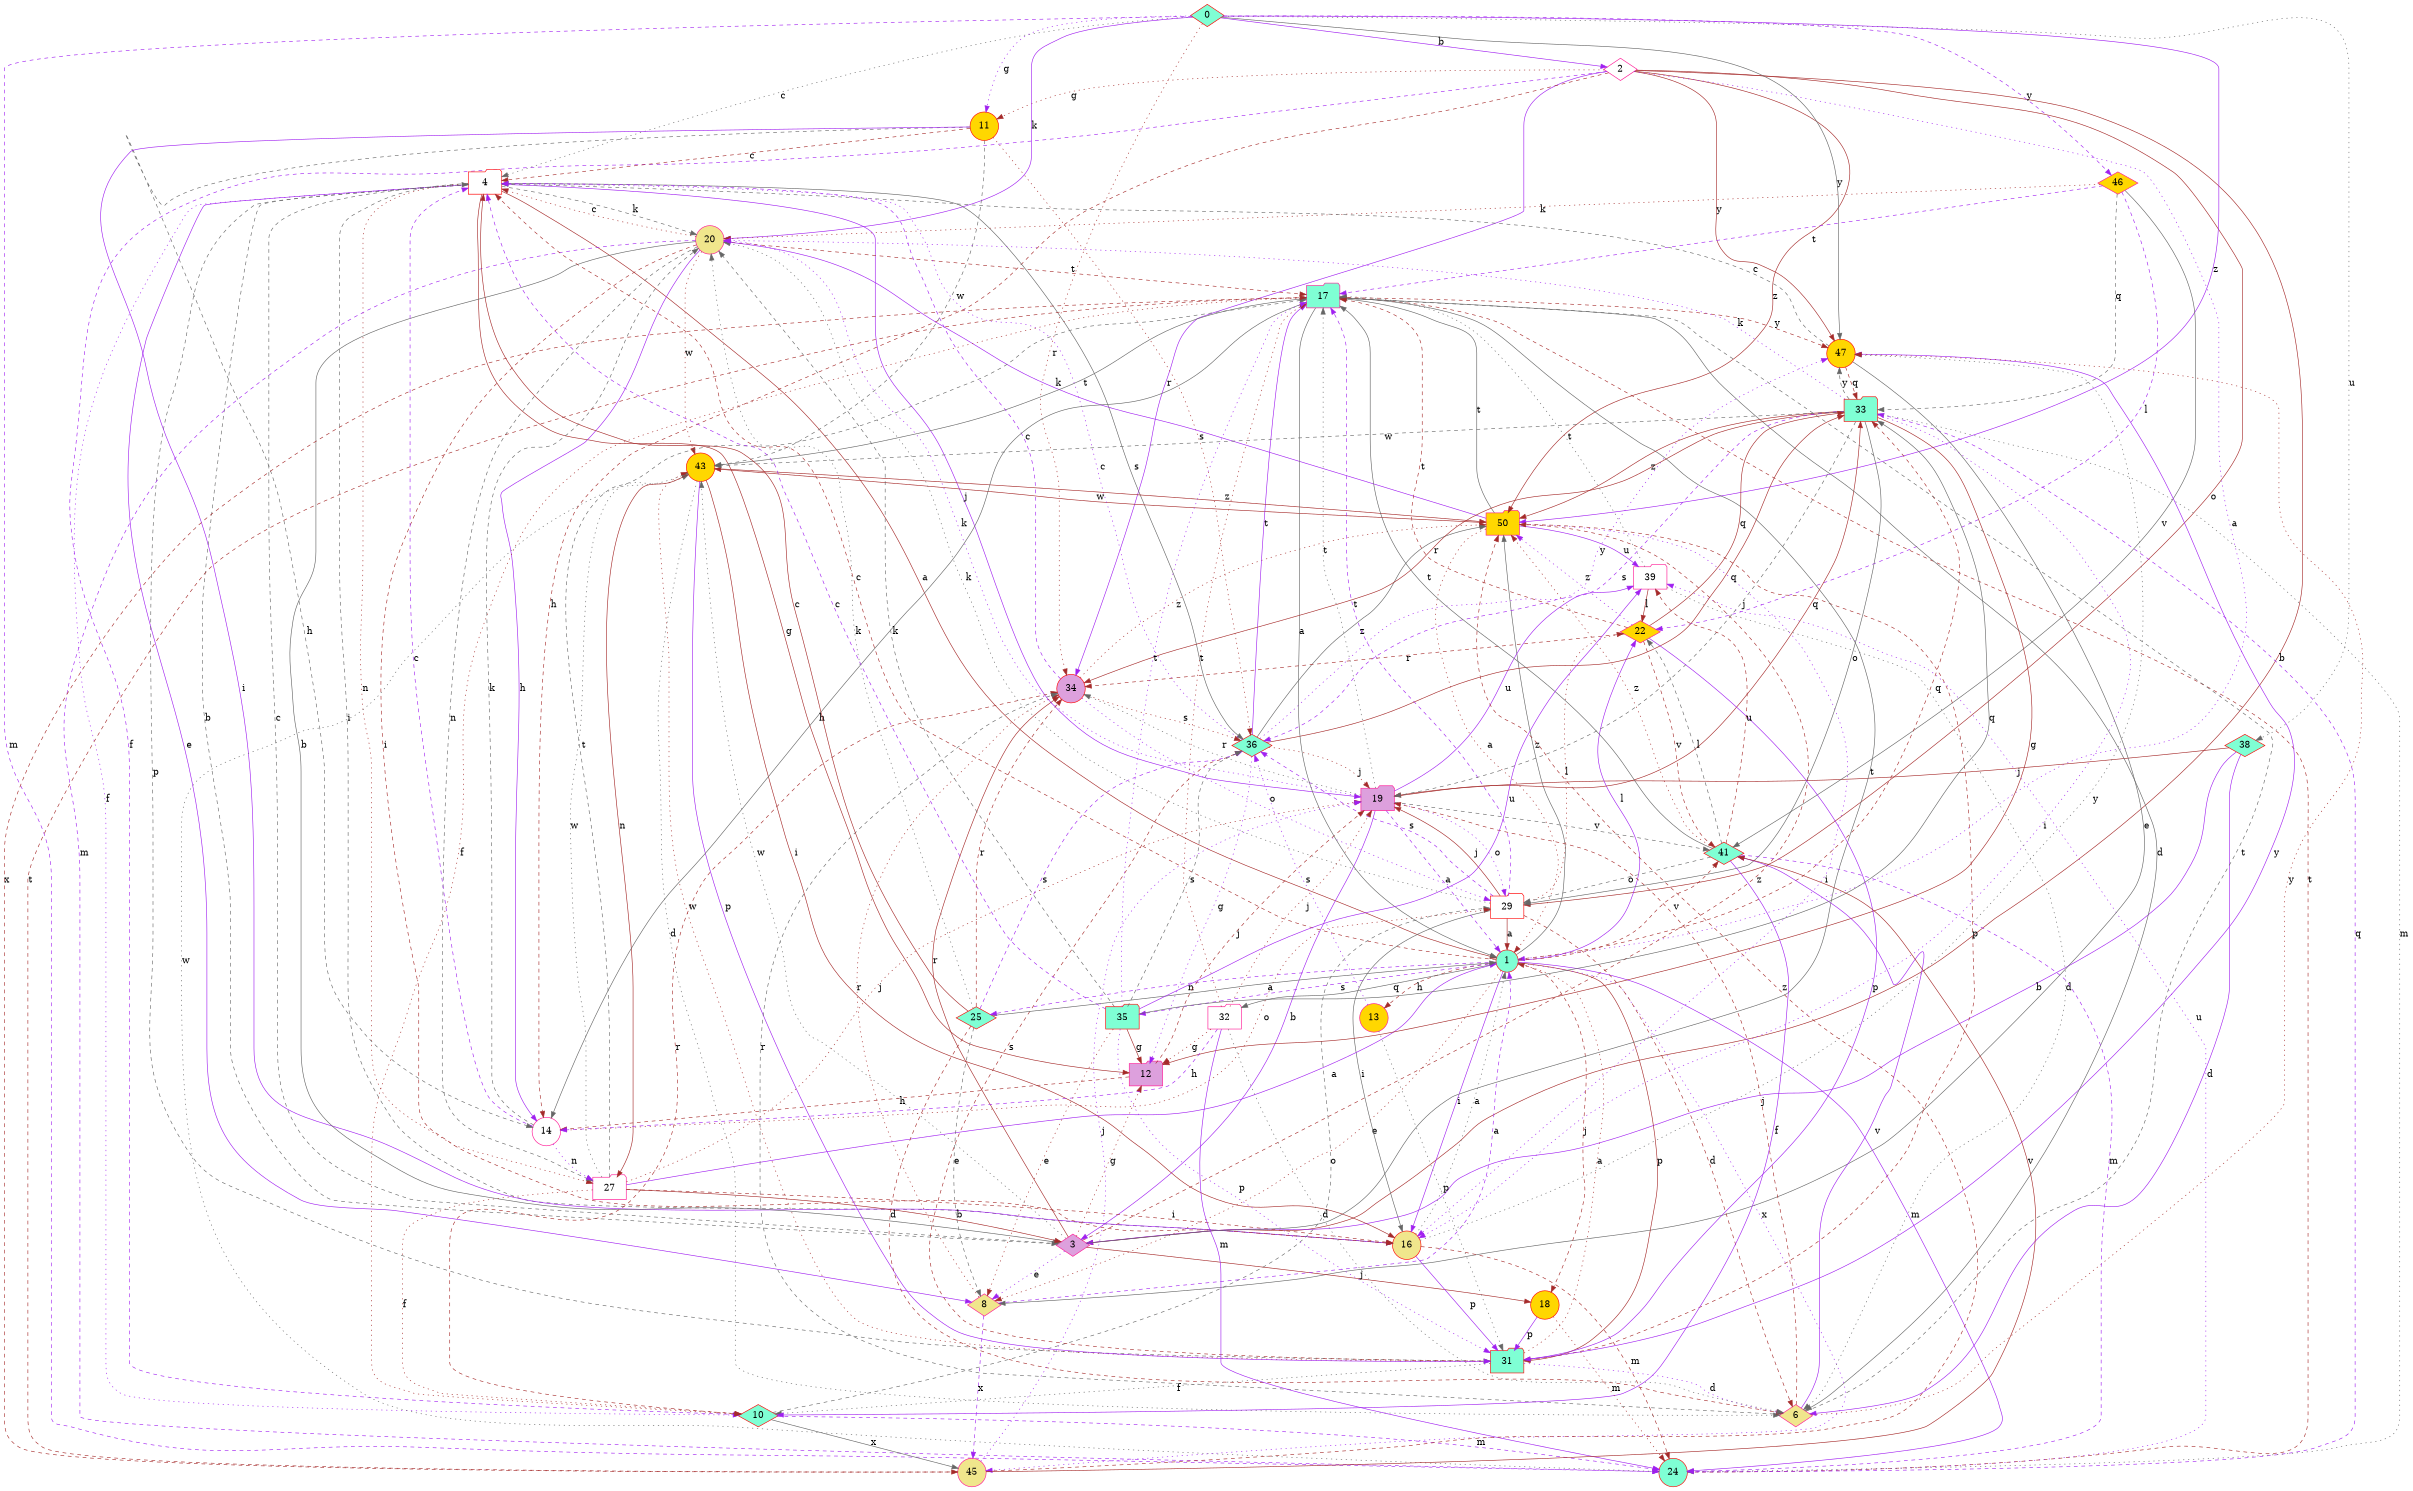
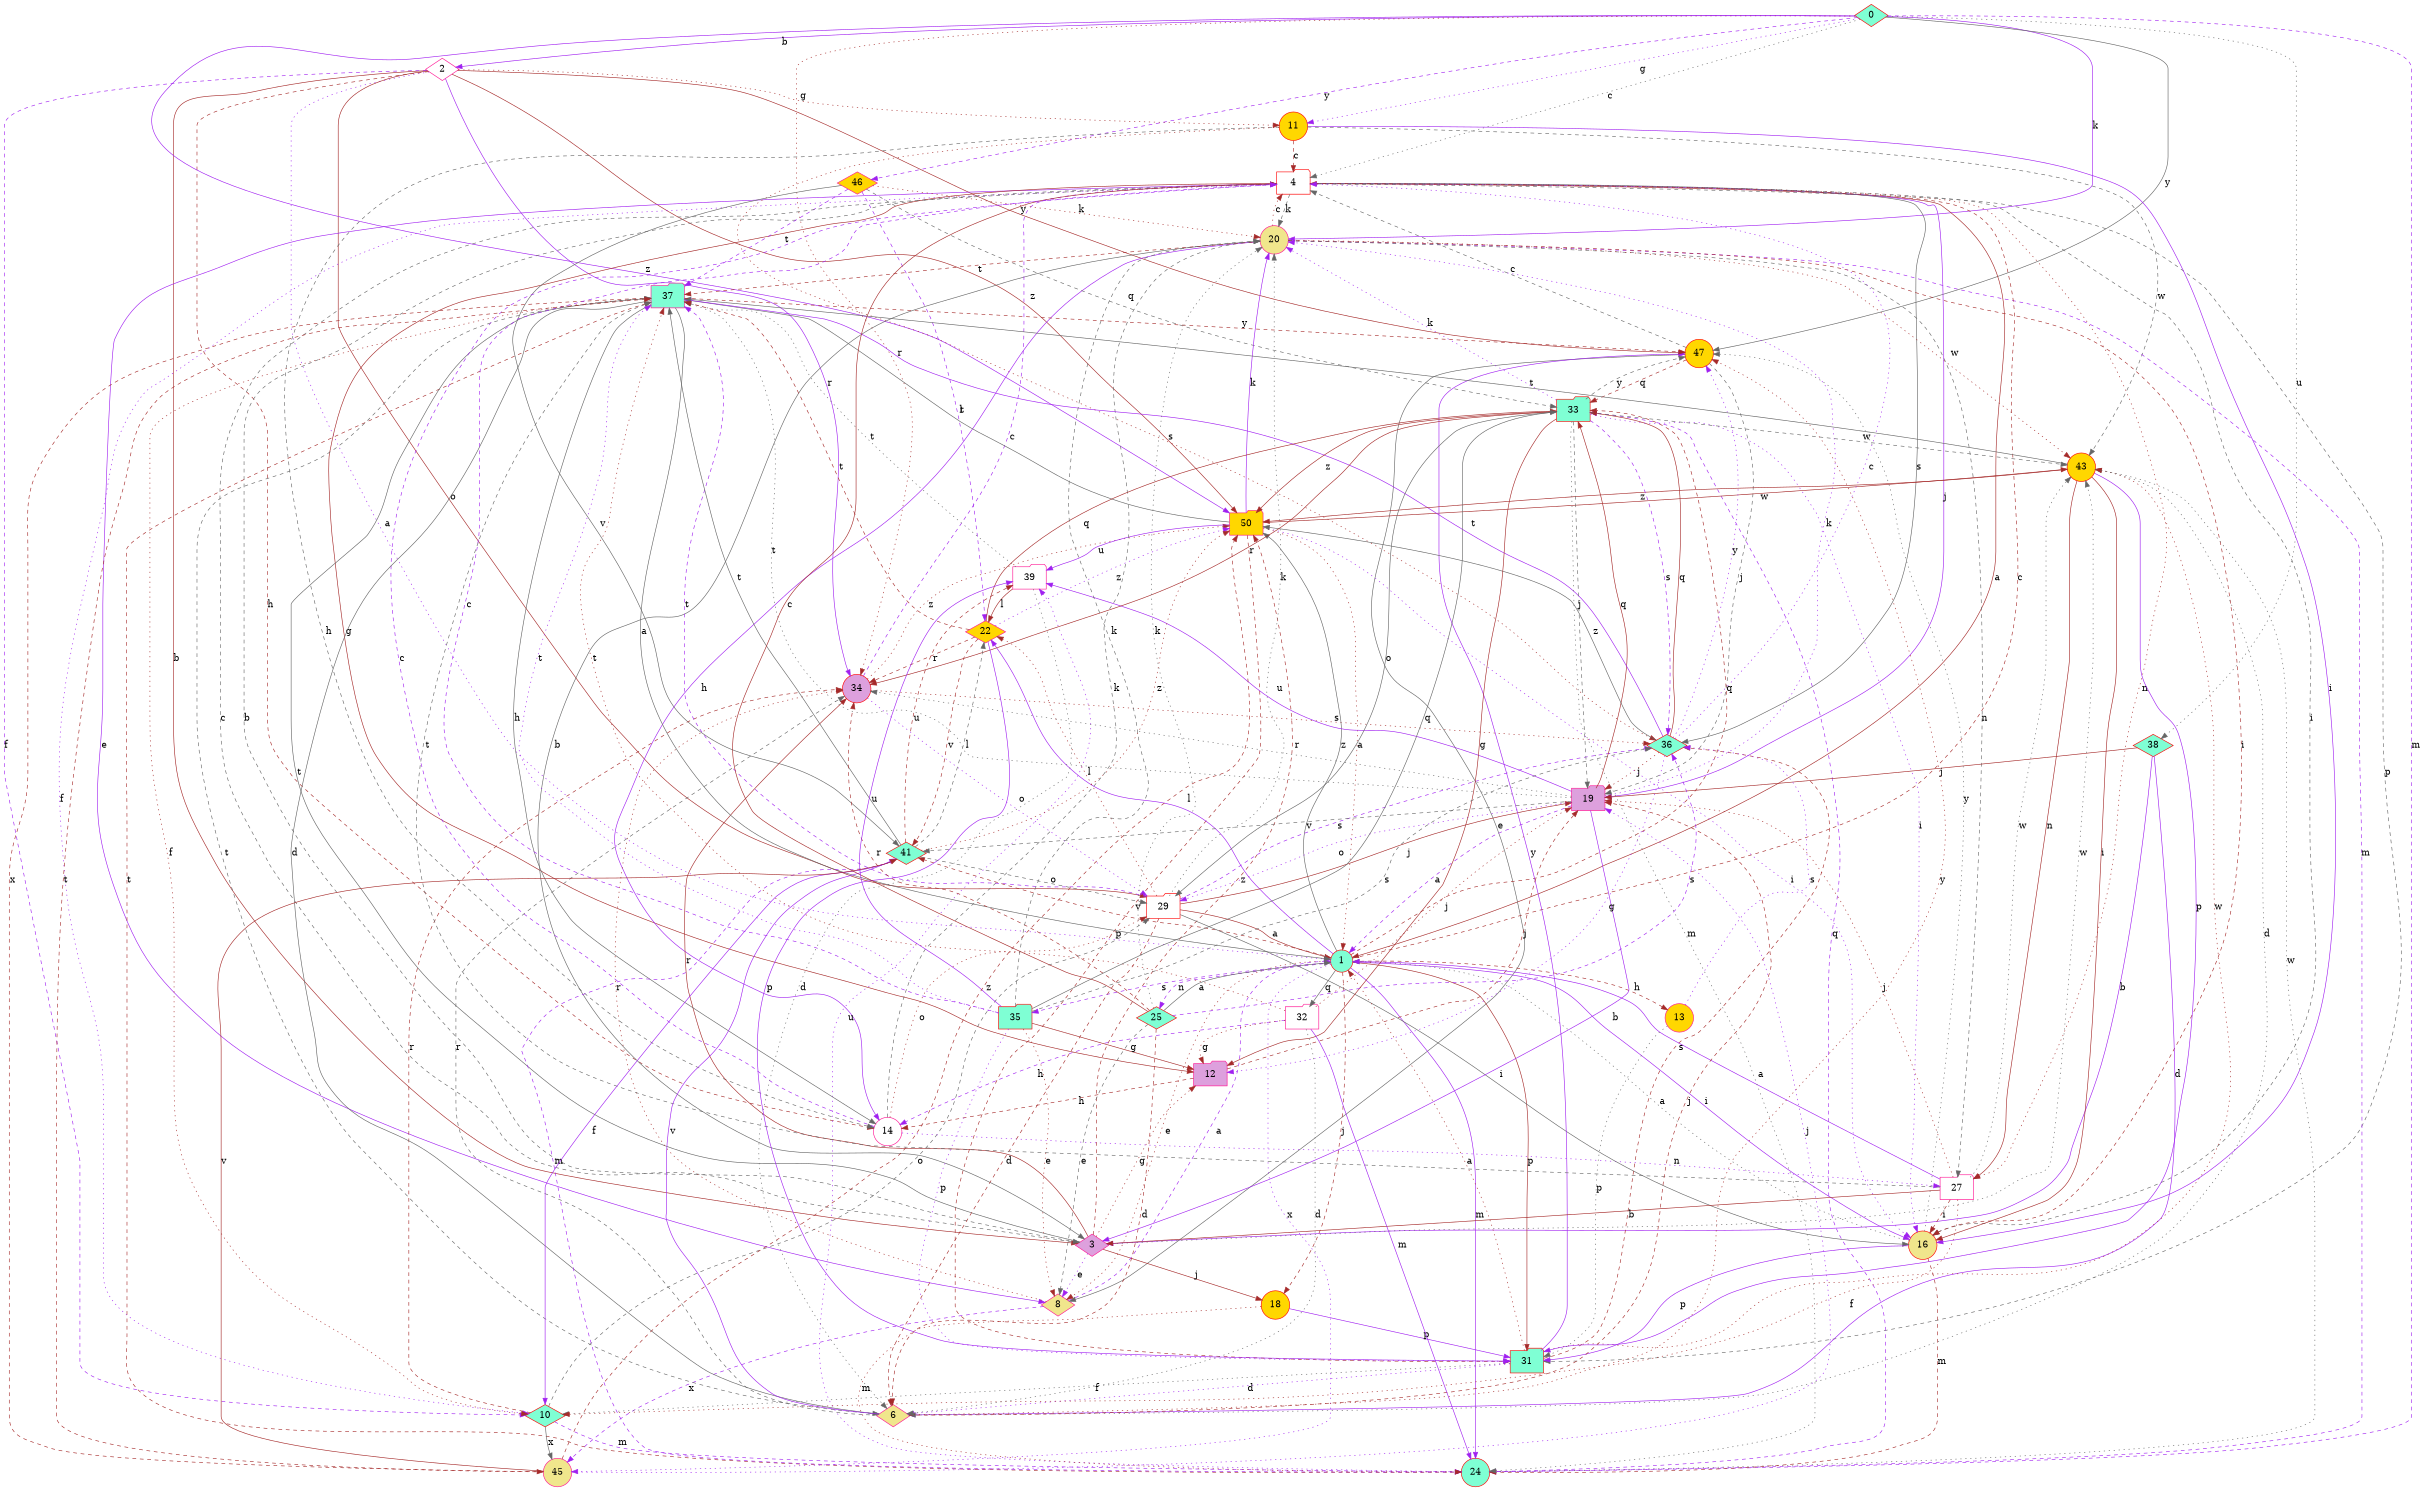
(1323, 297) -> (668, 297)
none -> (1734, 603)
